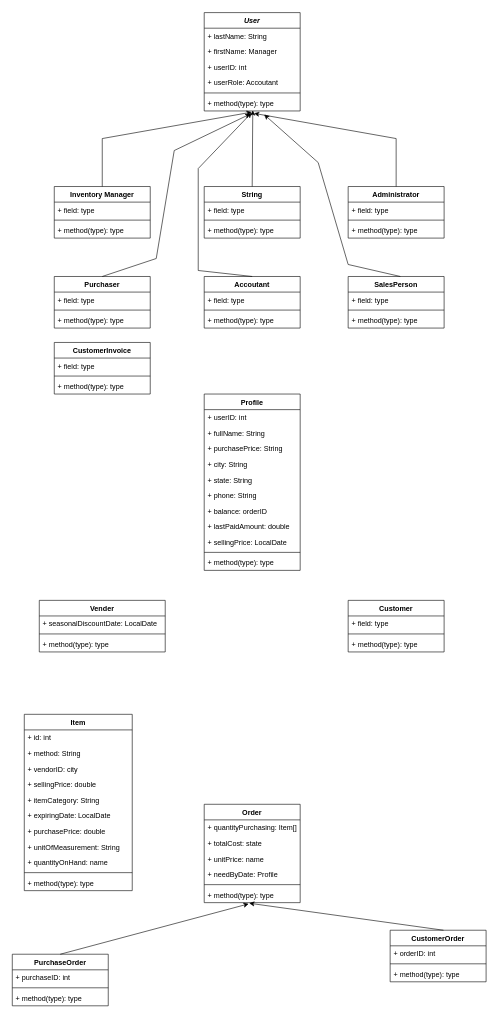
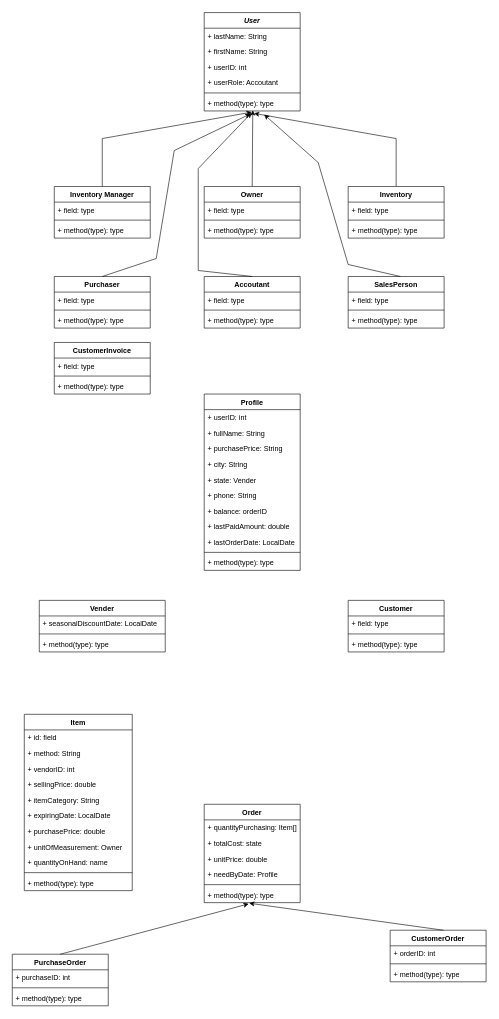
(244, 52) -> (241, 52)
(252, 194) -> (252, 194)
(396, 194) -> (396, 194)
(234, 480) -> (235, 480)
(251, 542) -> (255, 542)
(41, 738) -> (44, 738)
(56, 769) -> (54, 769)
(77, 847) -> (76, 847)
(237, 859) -> (240, 859)
